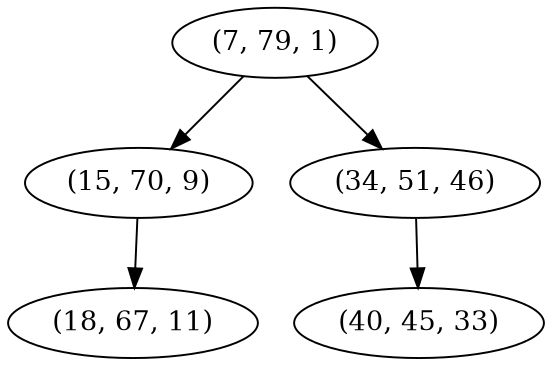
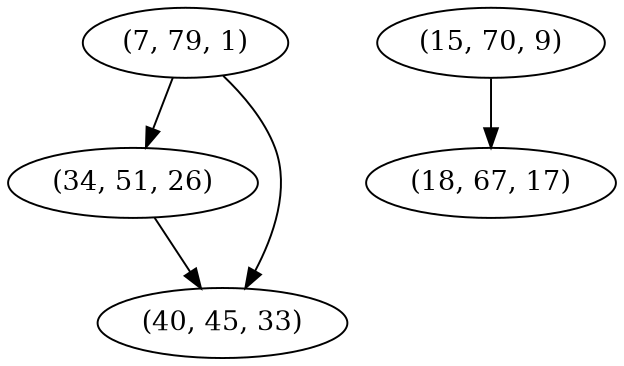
(214, 105) -> (280, 167)
(415, 183) -> (133, 183)
(133, 323) -> (491, 183)
